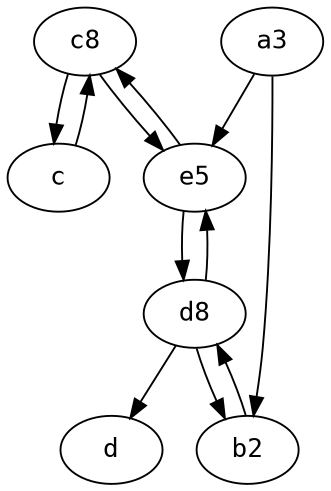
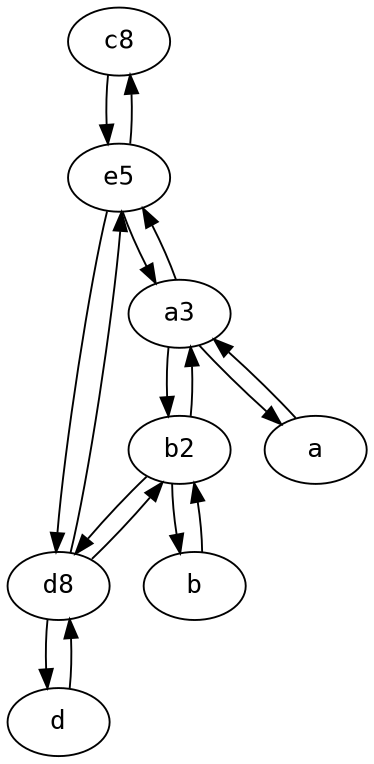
(59, 178) -> none
none -> (134, 240)
none -> (192, 391)
none -> (316, 450)
none -> (195, 586)
none -> (71, 663)
